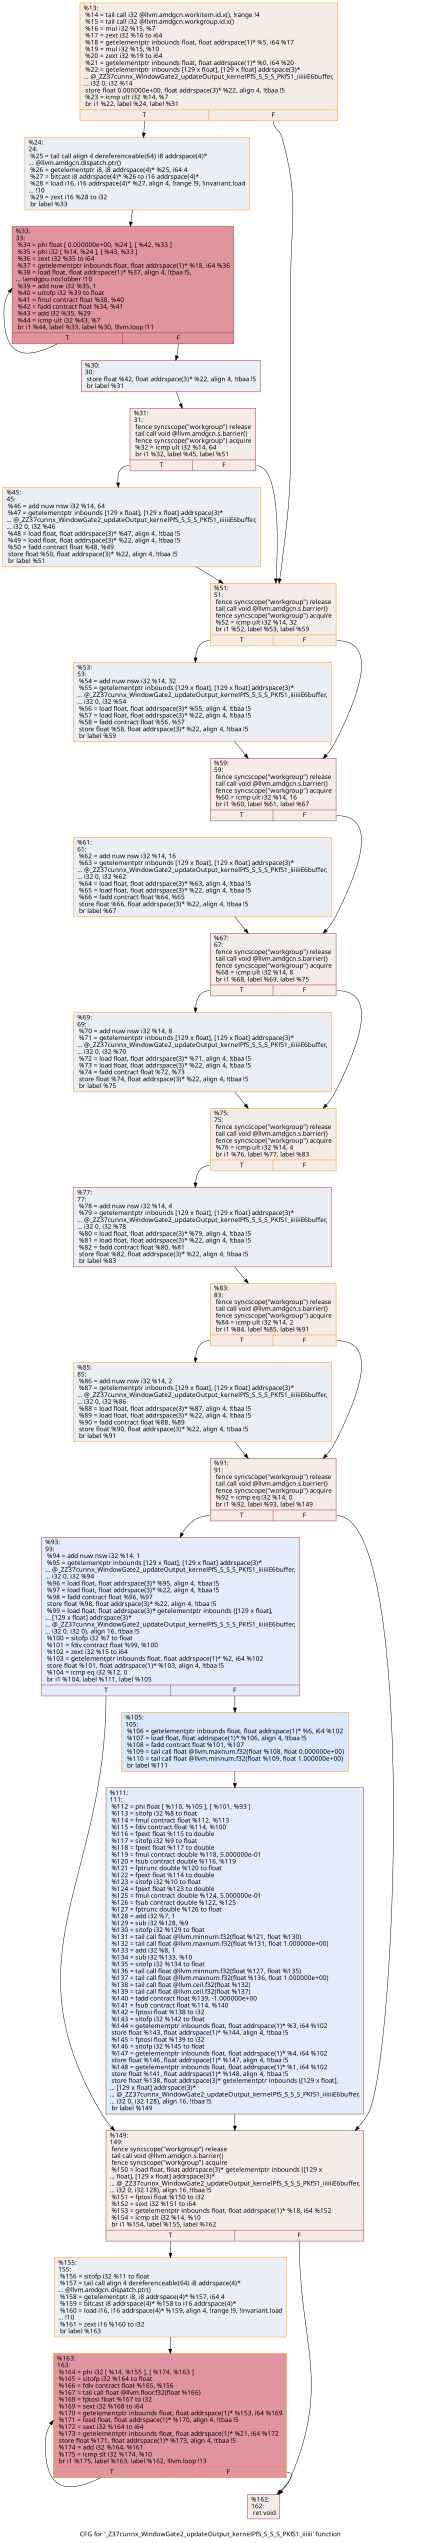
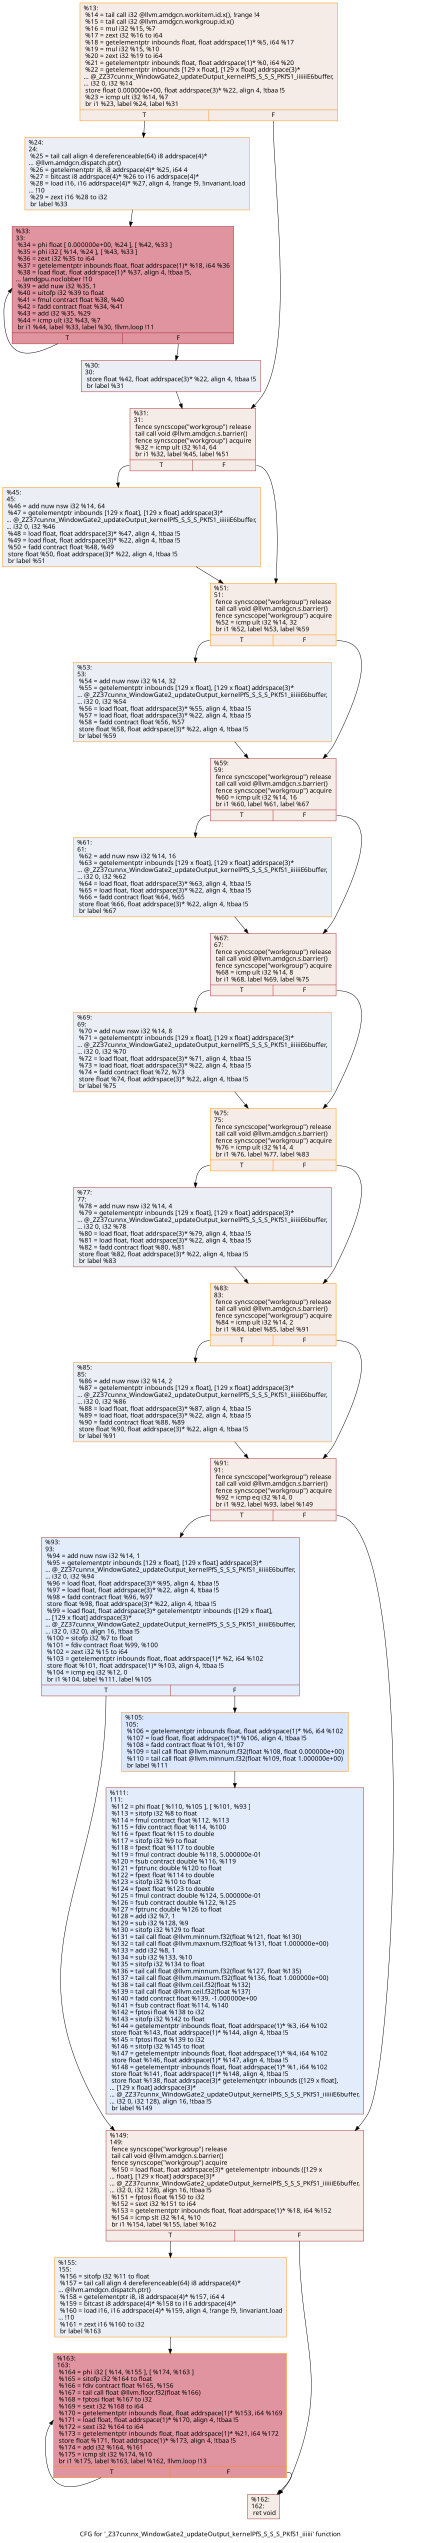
(131, 104) -> (131, 104)
(291, 348) -> (280, 266)
none -> (199, 821)
none -> (356, 1219)
(235, 2120) -> none
